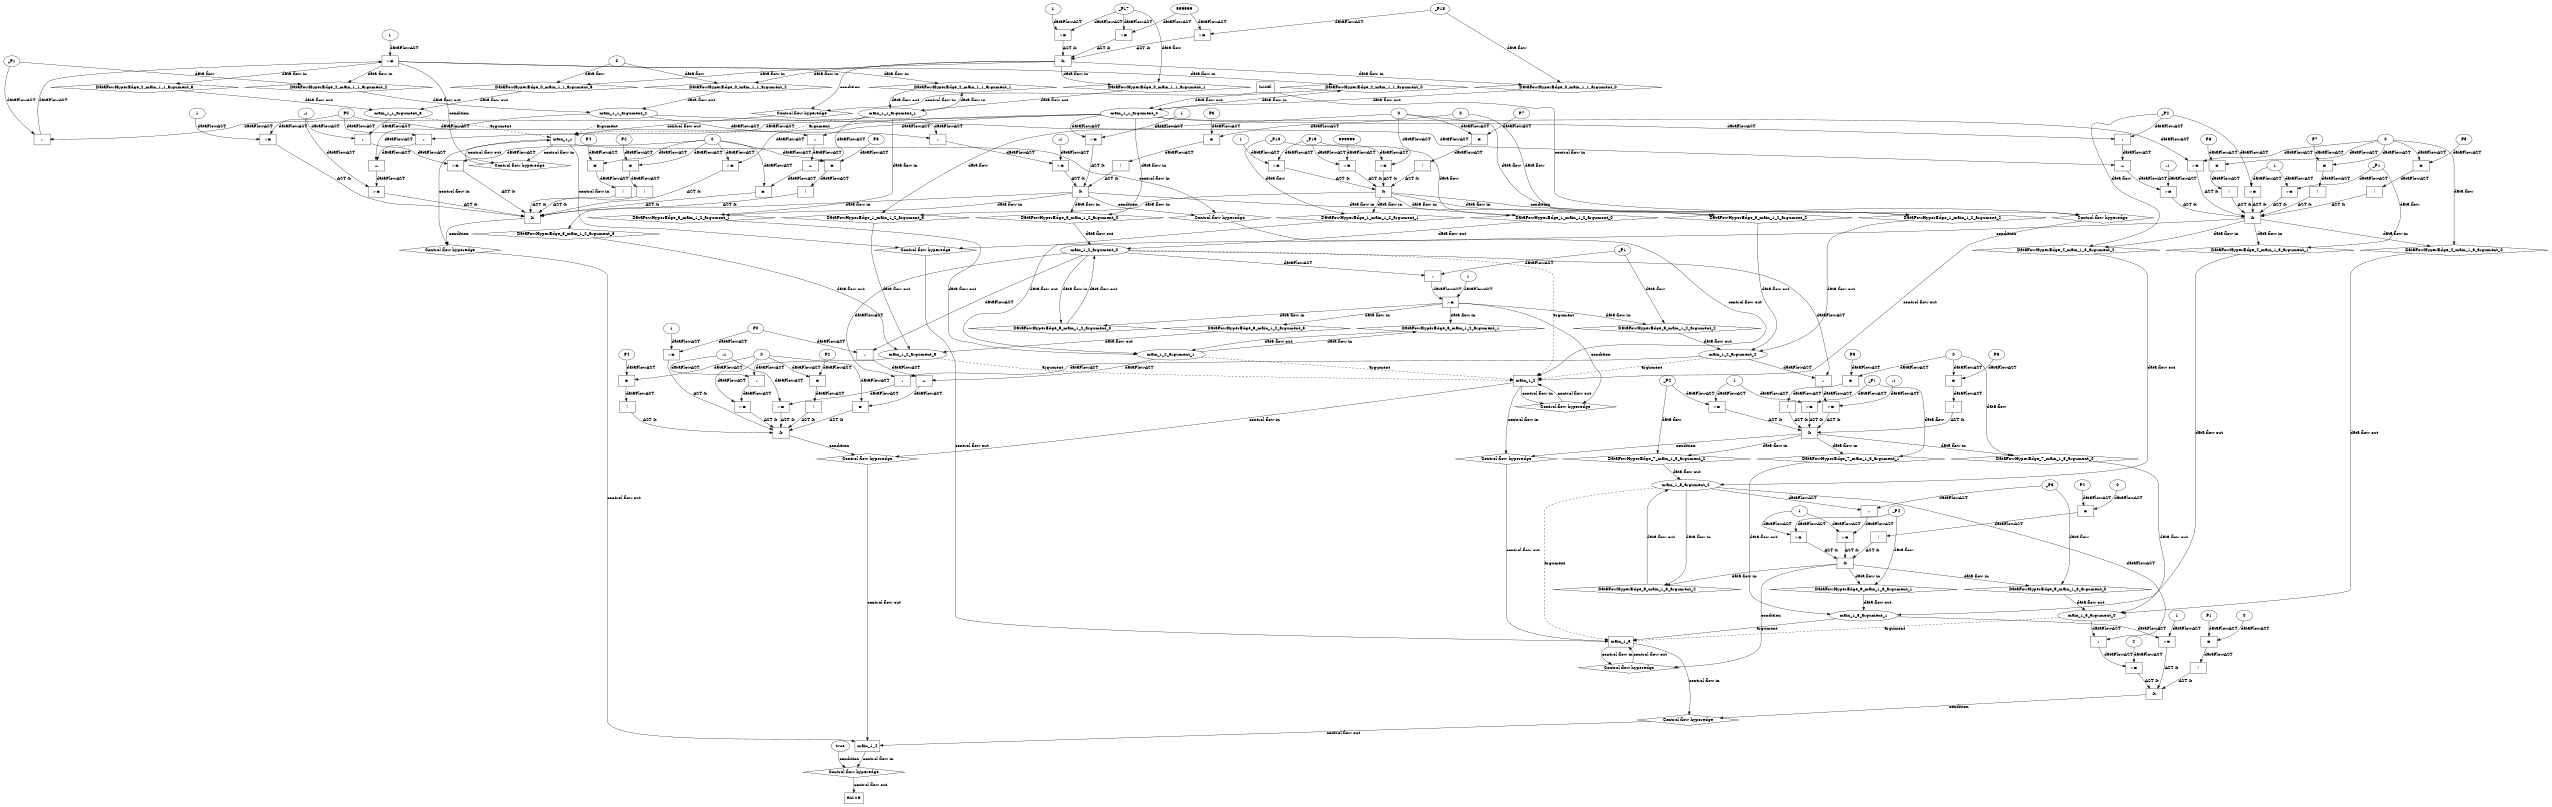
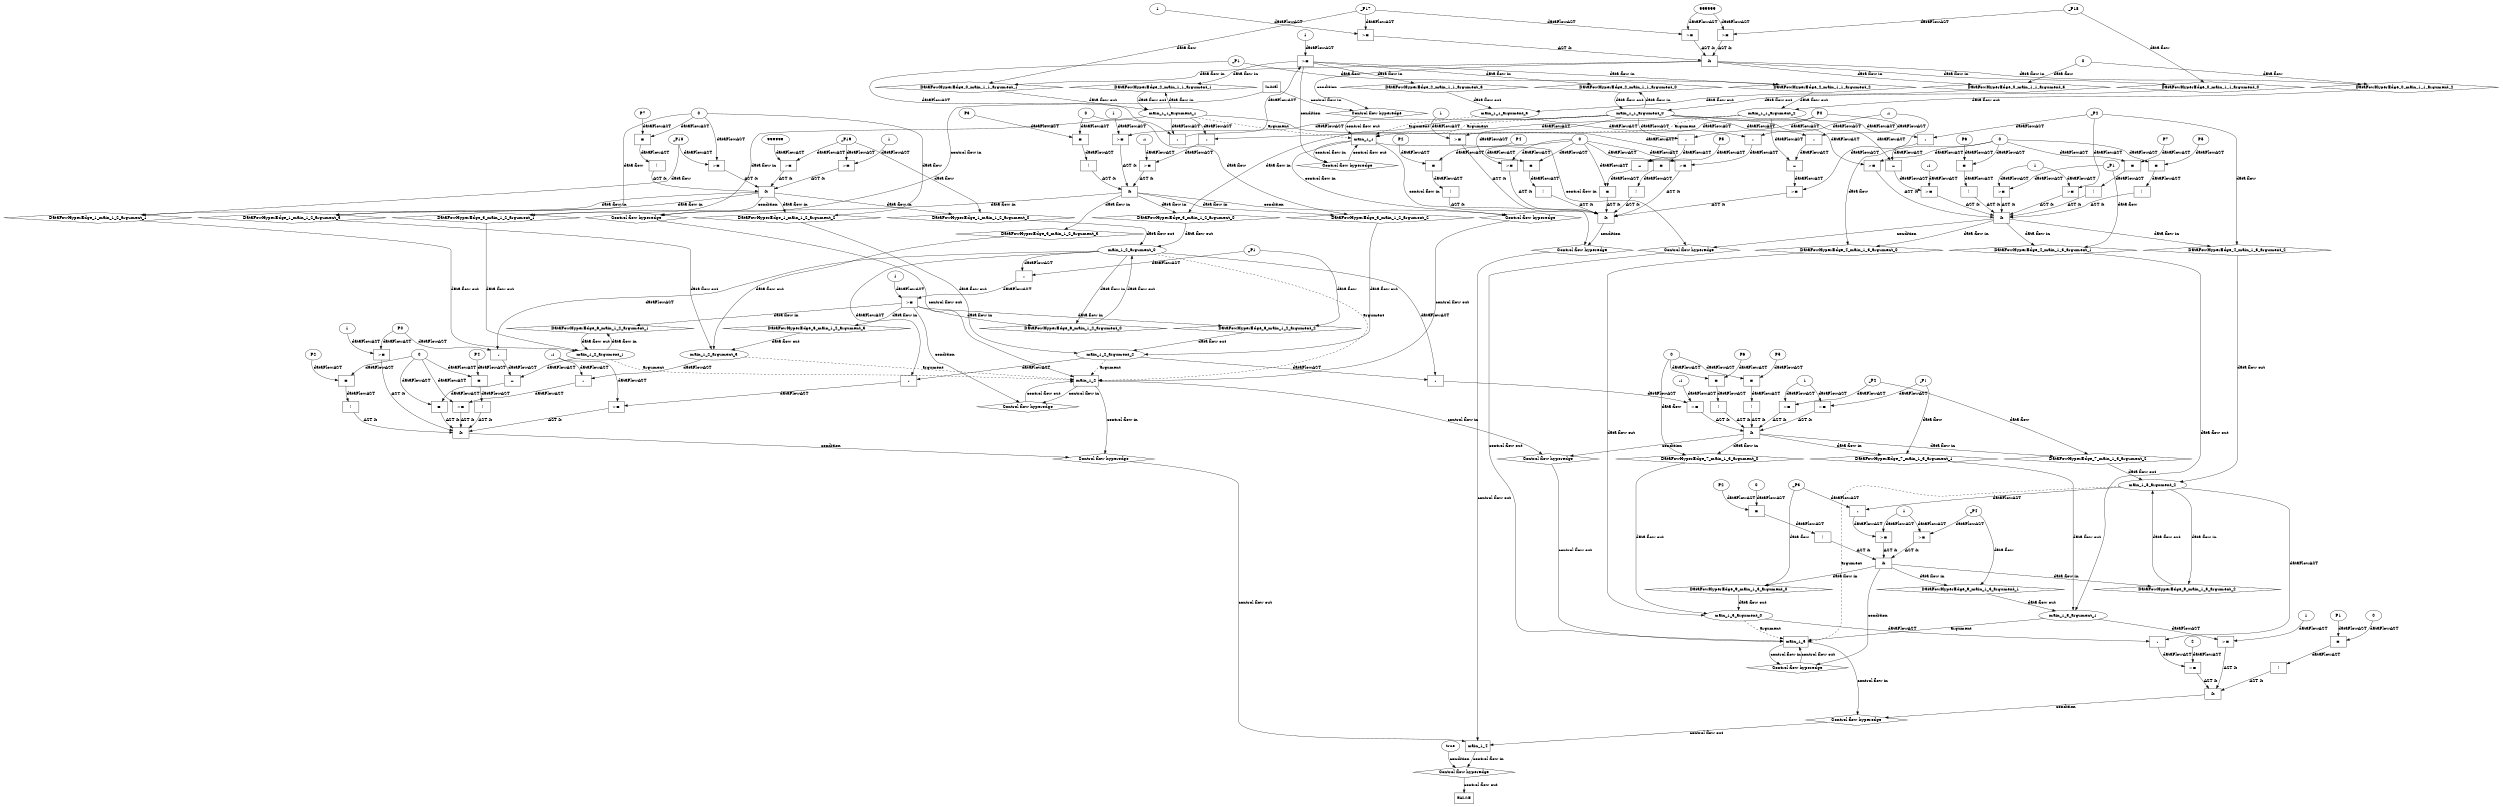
none -> (1493, 122)
